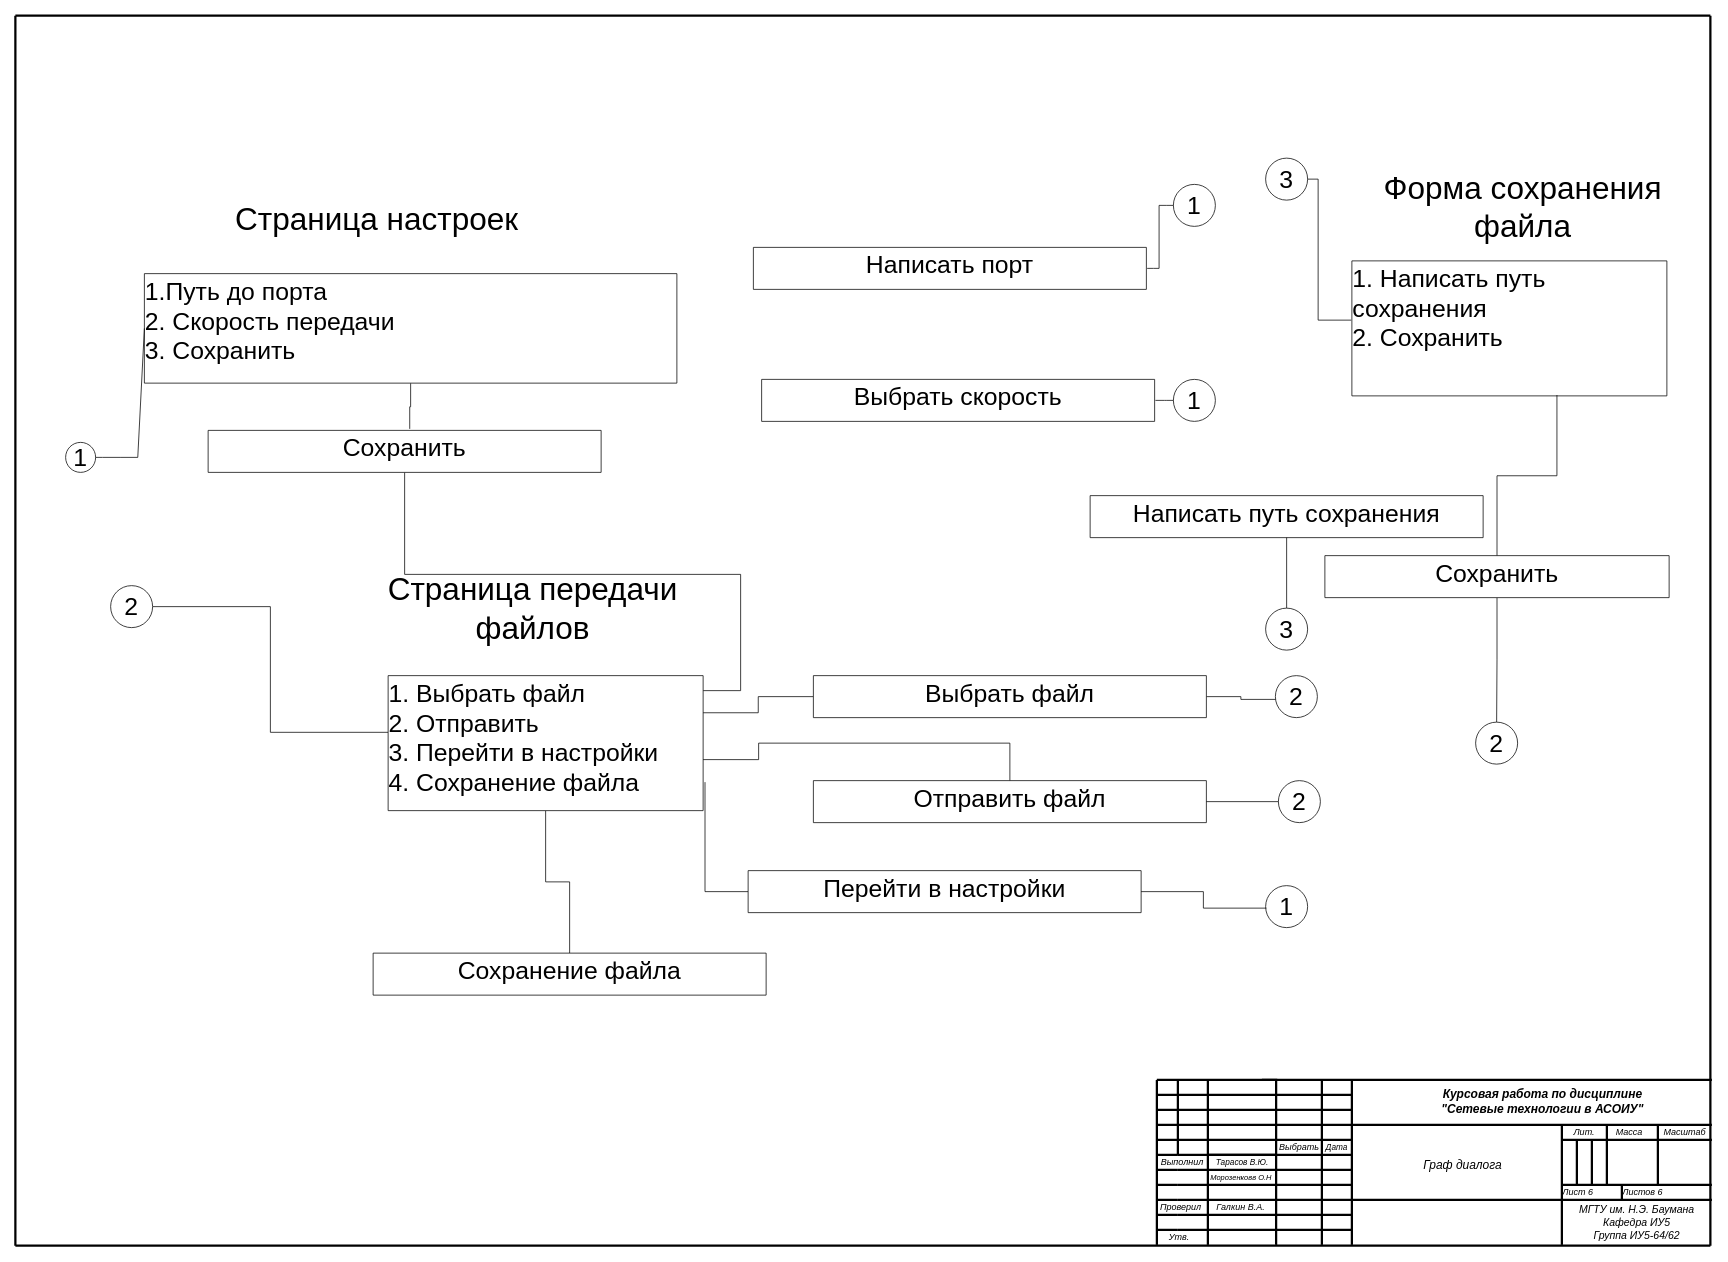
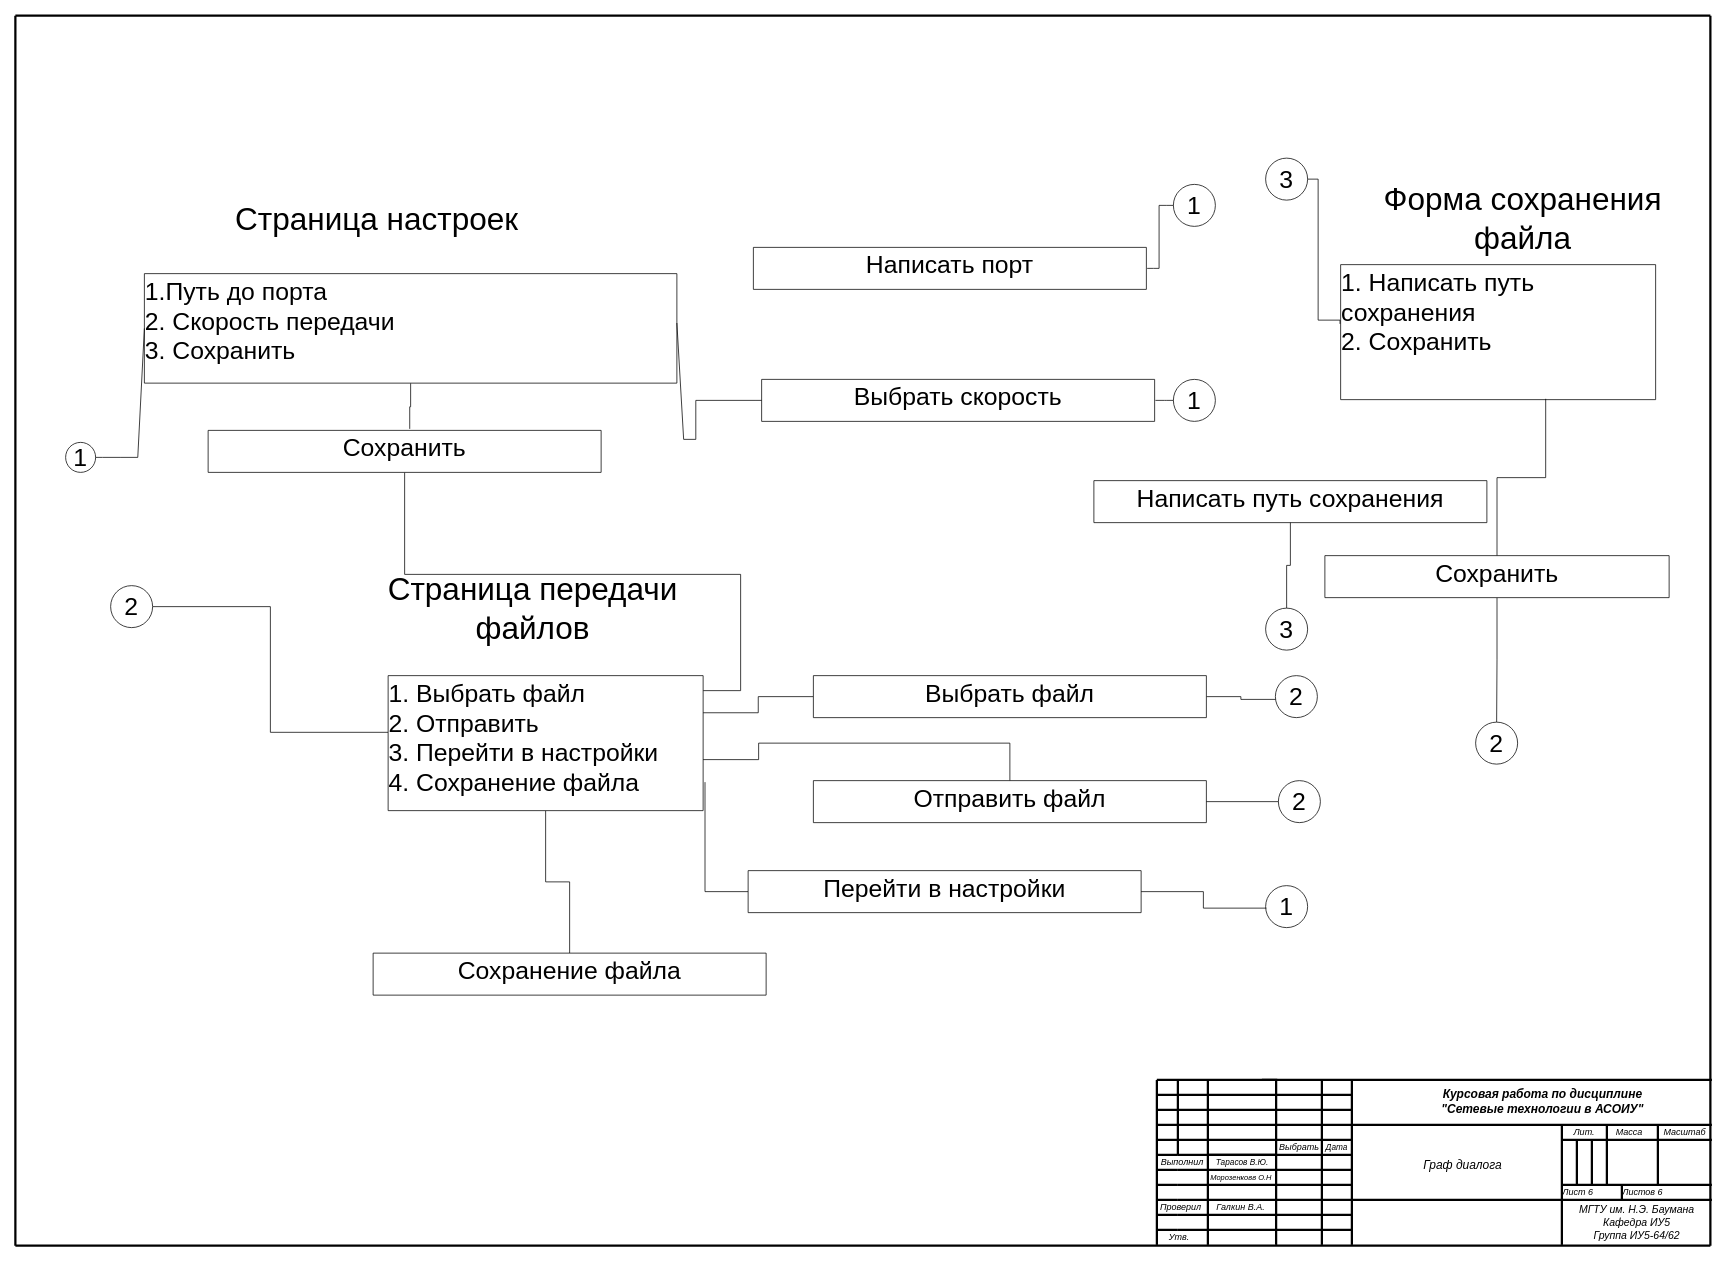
(1523, 207) -> (1523, 219)
(1509, 328) -> (1498, 332)
none -> (685, 439)
(1287, 516) -> (1290, 501)
